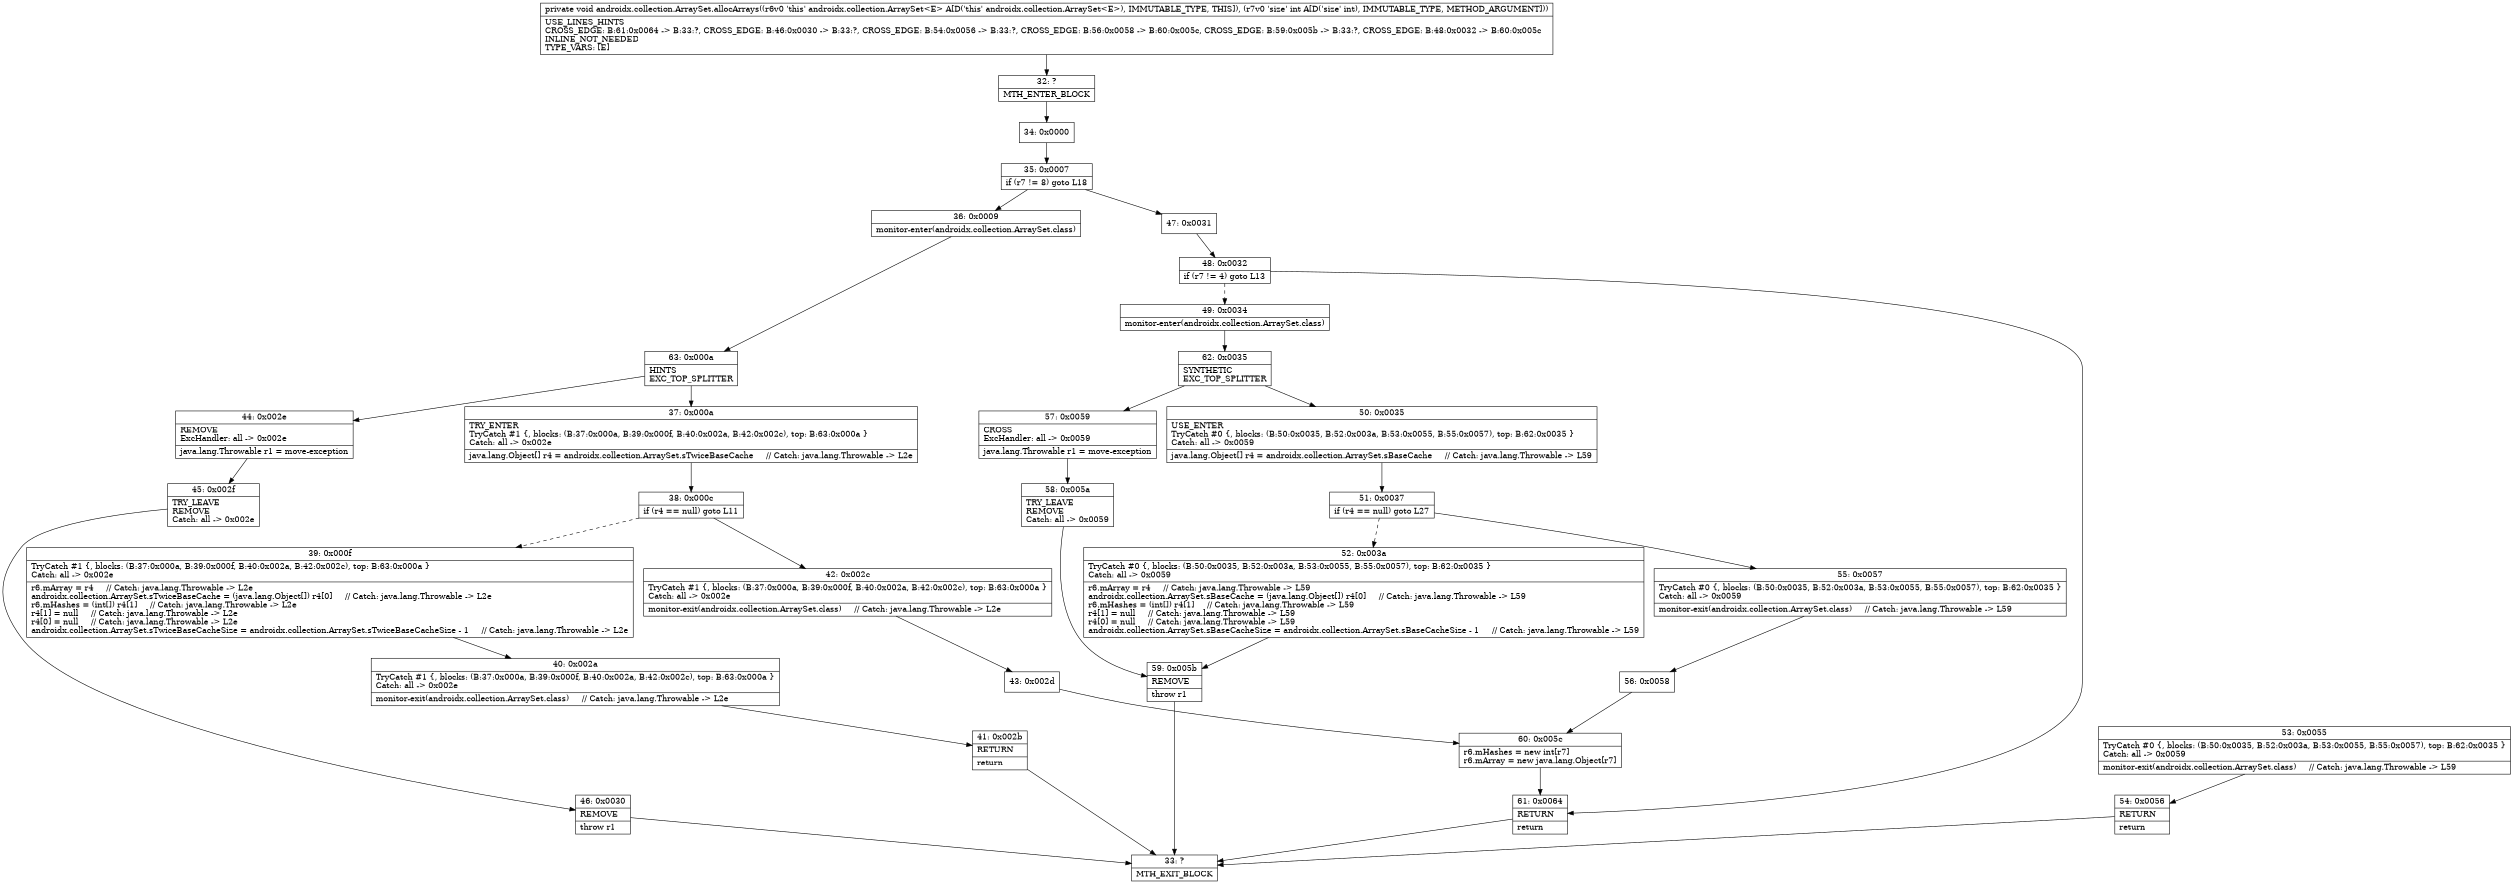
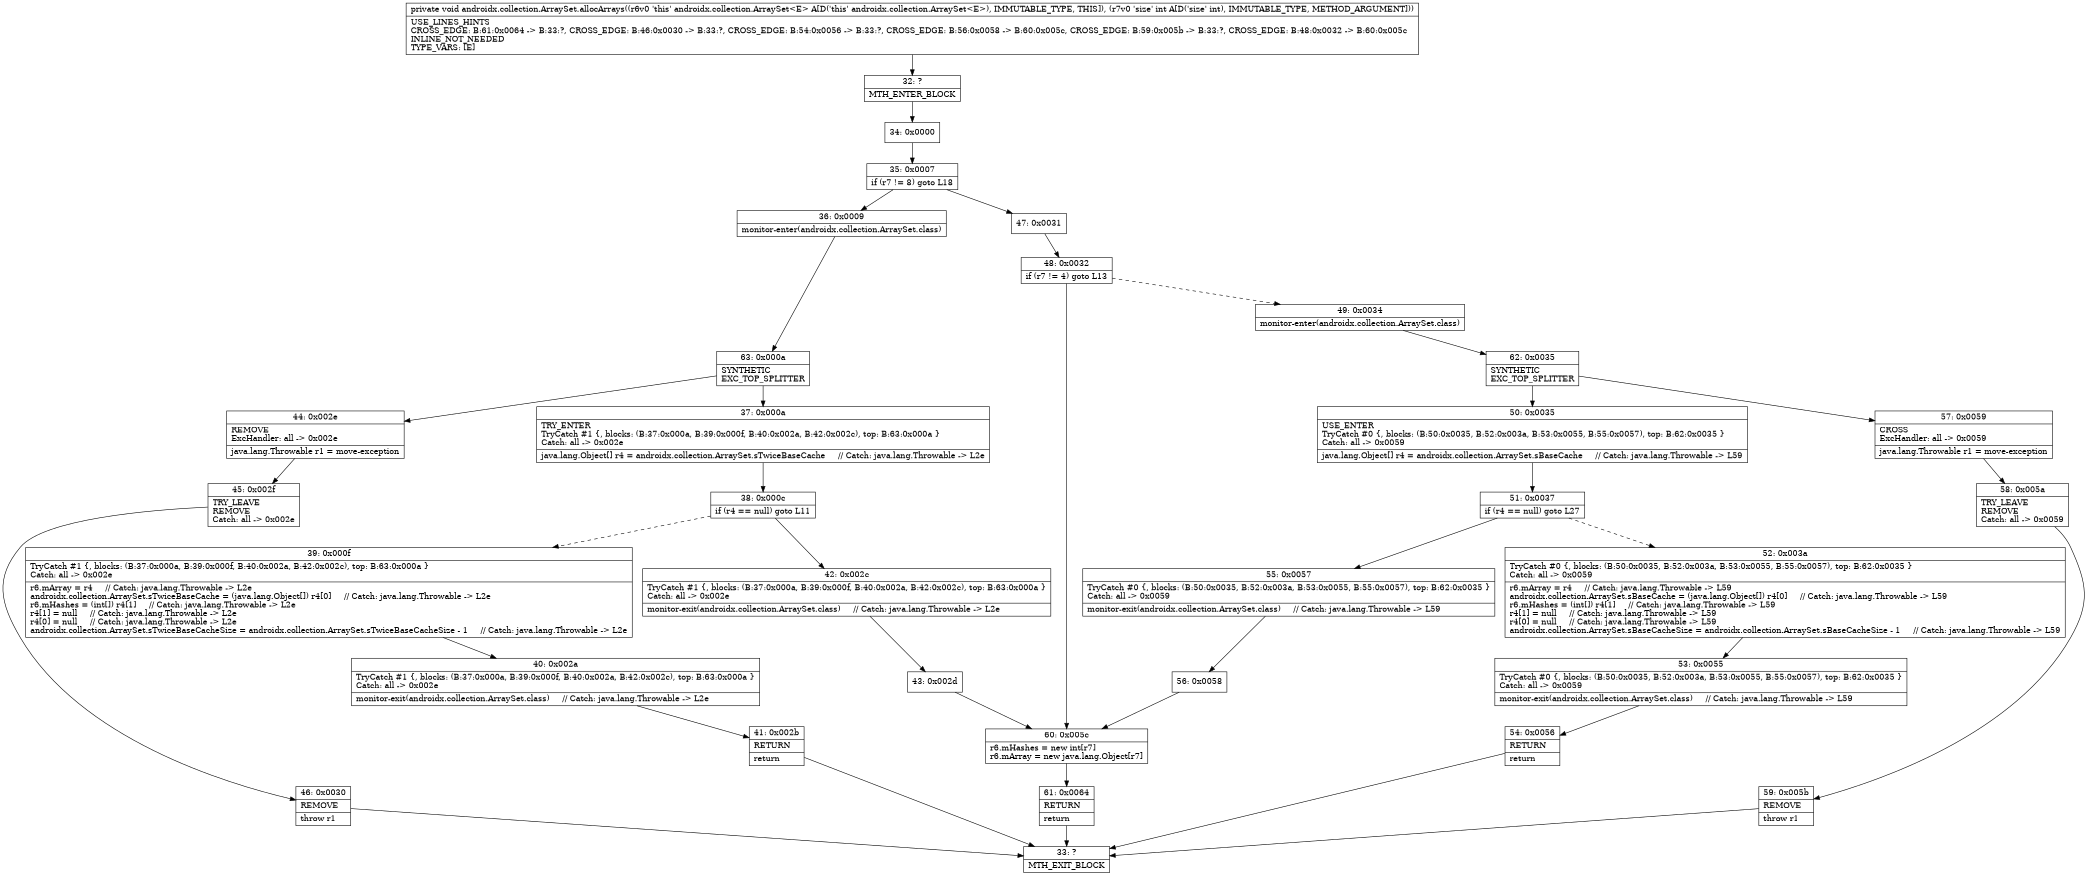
(663, 371) -> (746, 371)
(2082, 384) -> (1067, 503)
(1238, 652) -> (1735, 646)
